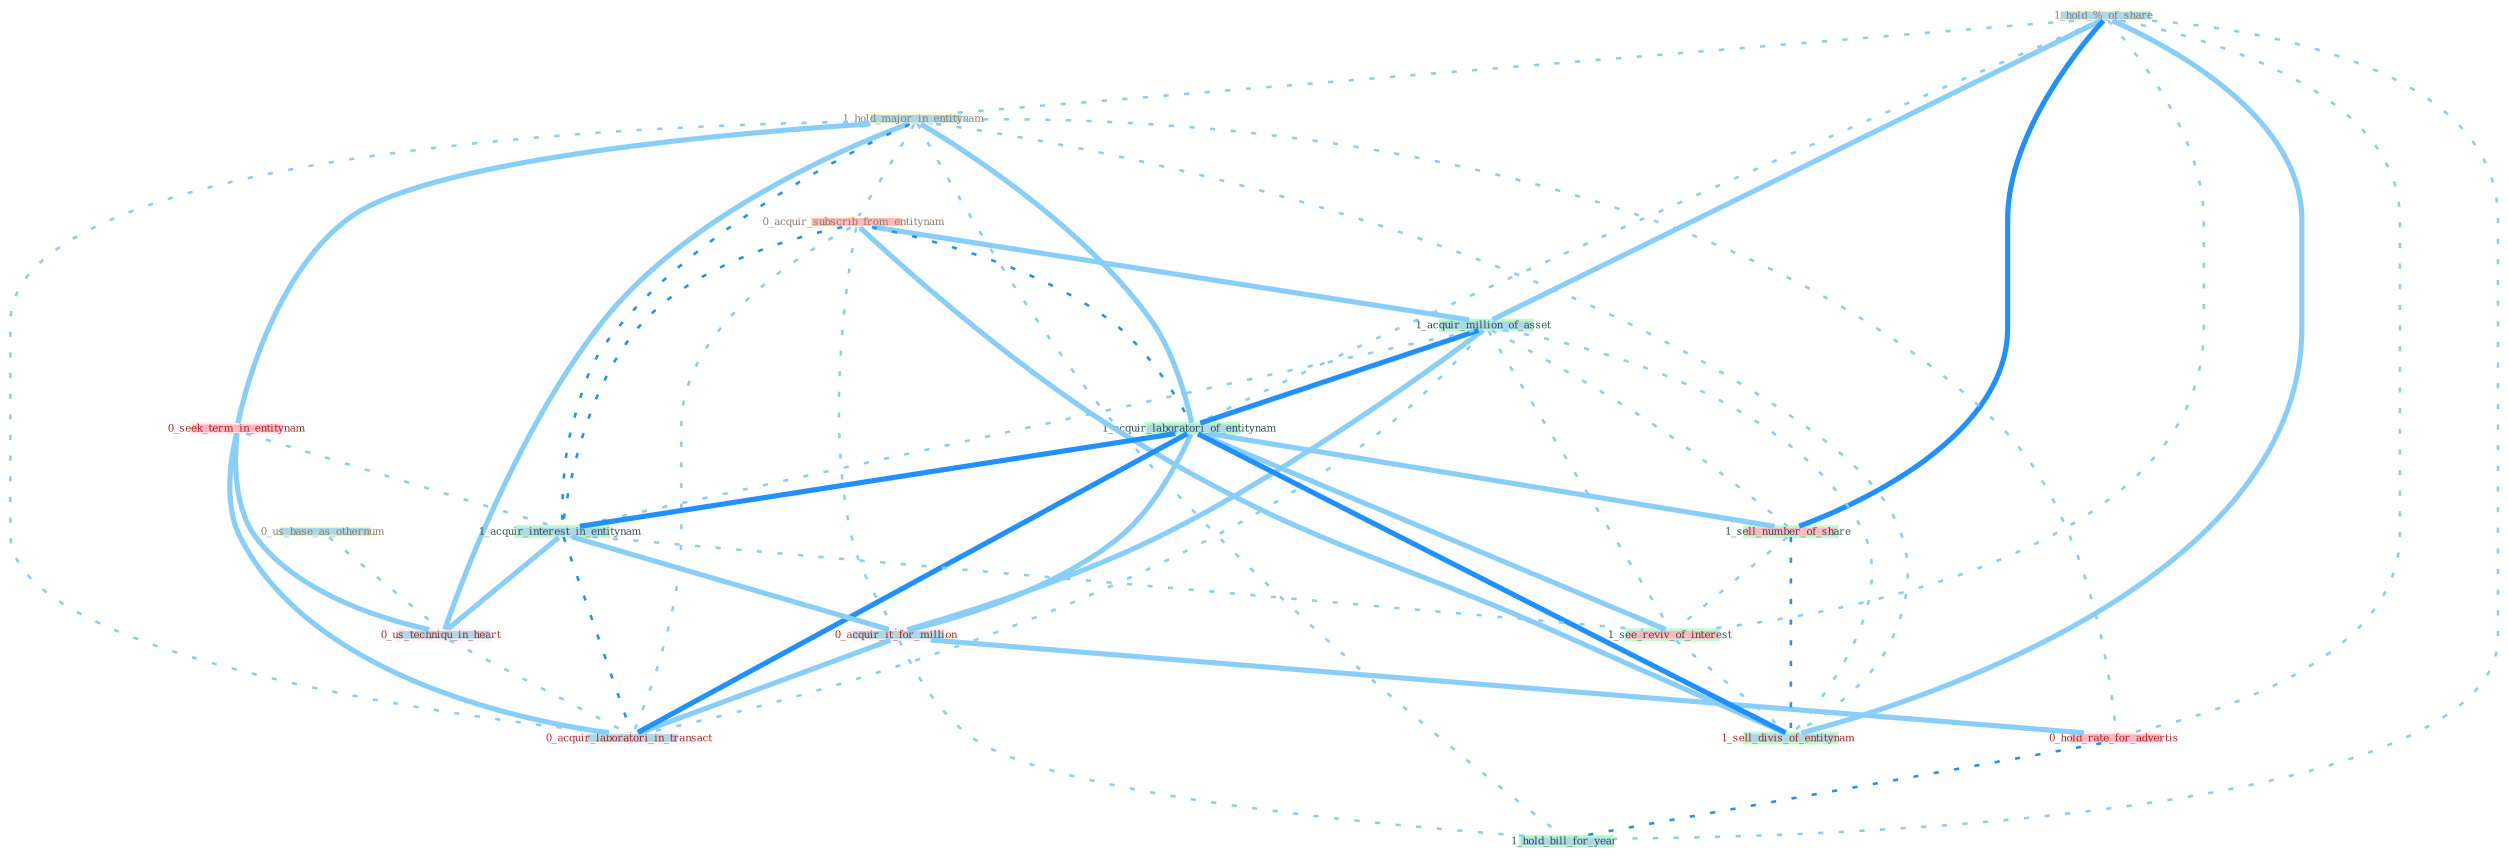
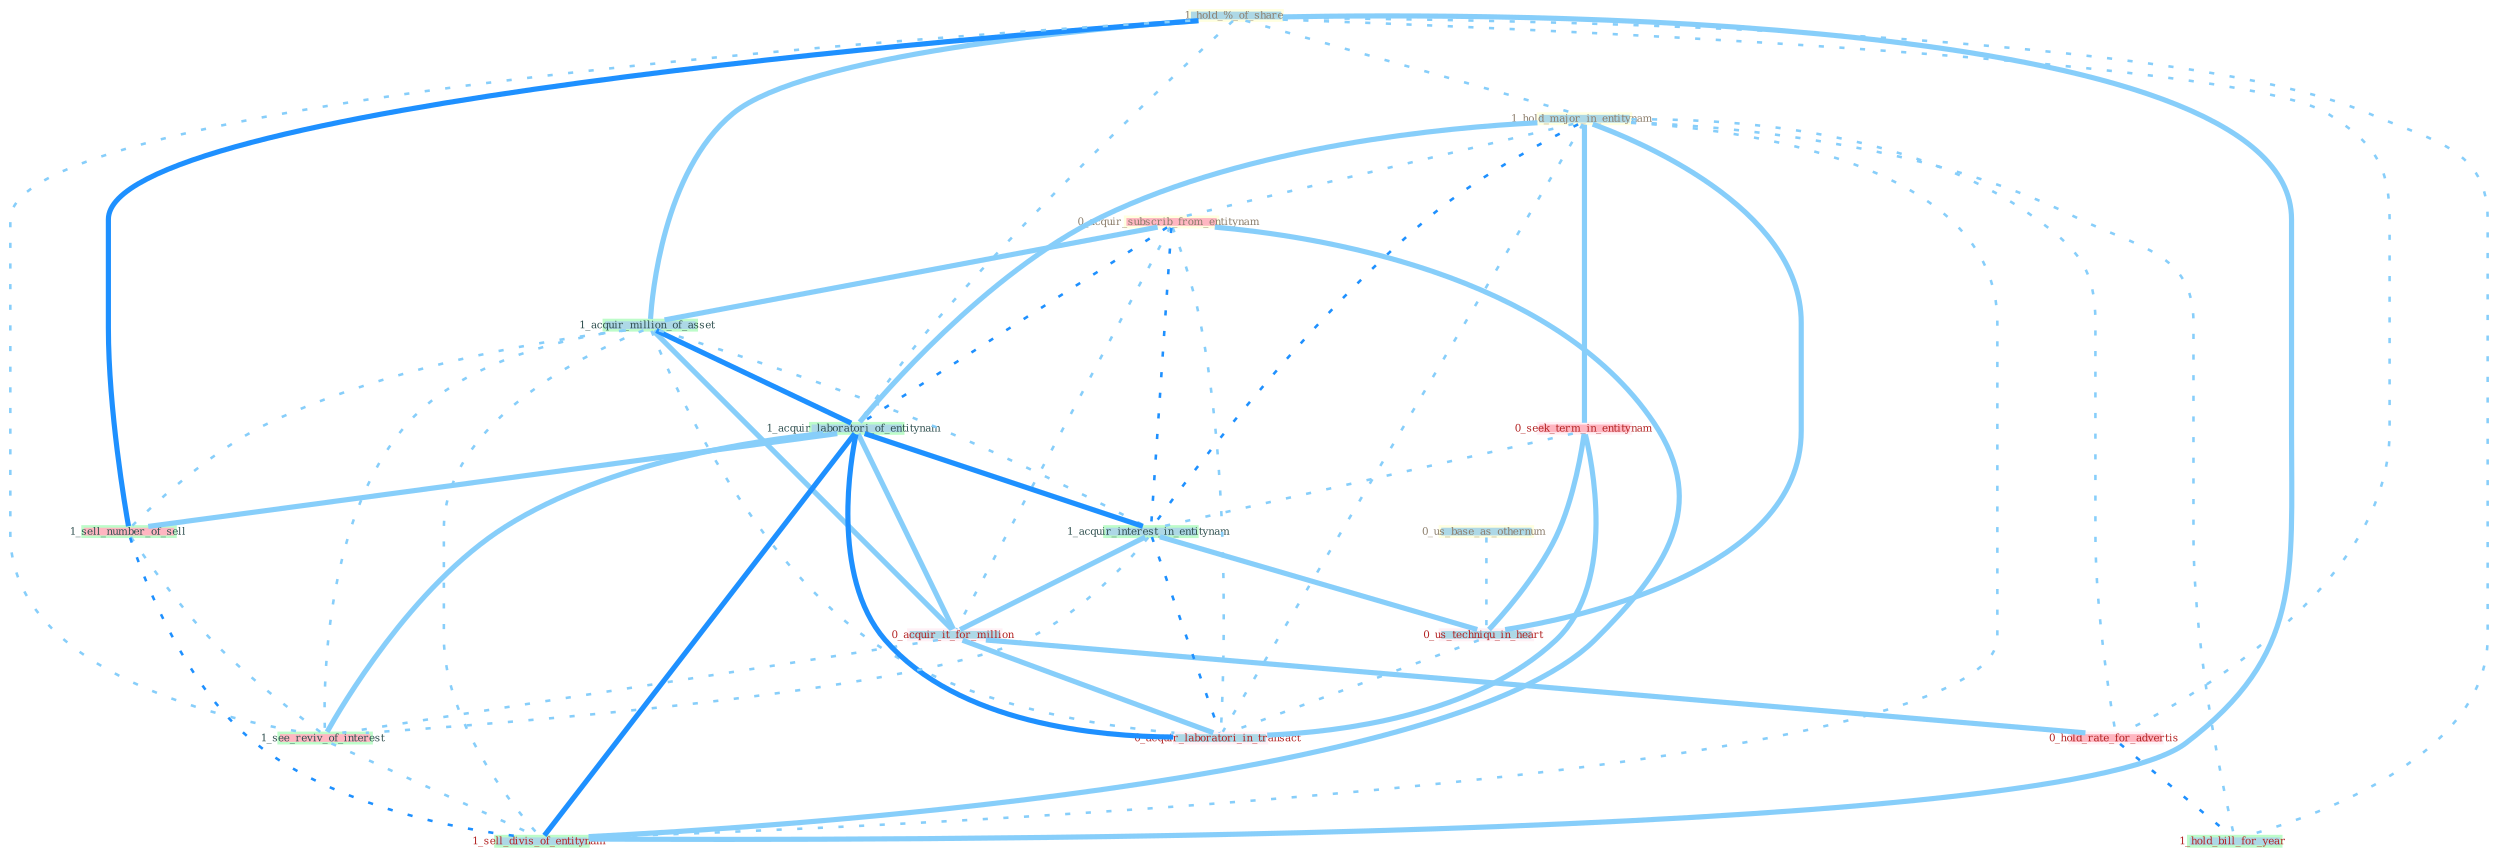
(1791, 532) -> (129, 532)
(1185, 798) -> (625, 689)
(1566, 841) -> (2235, 841)
